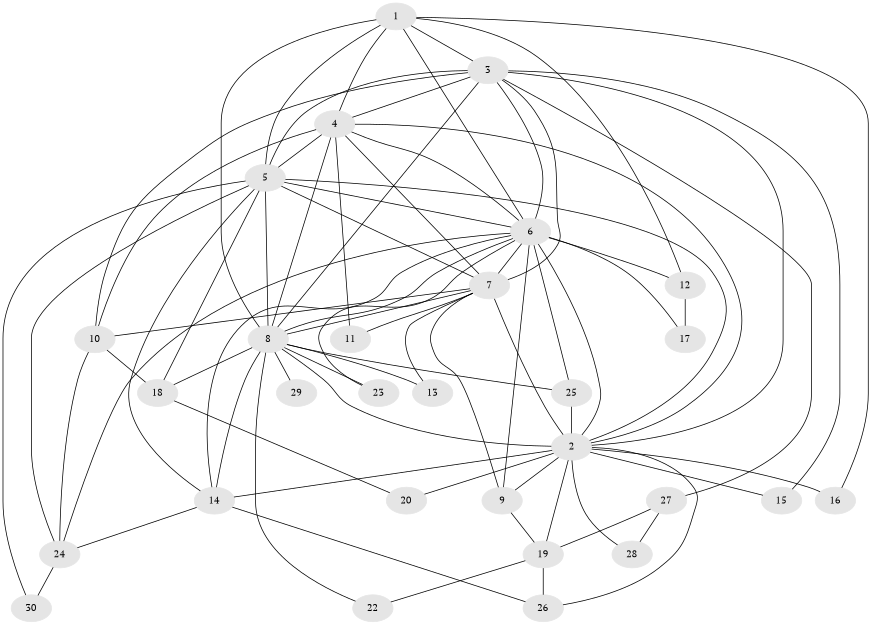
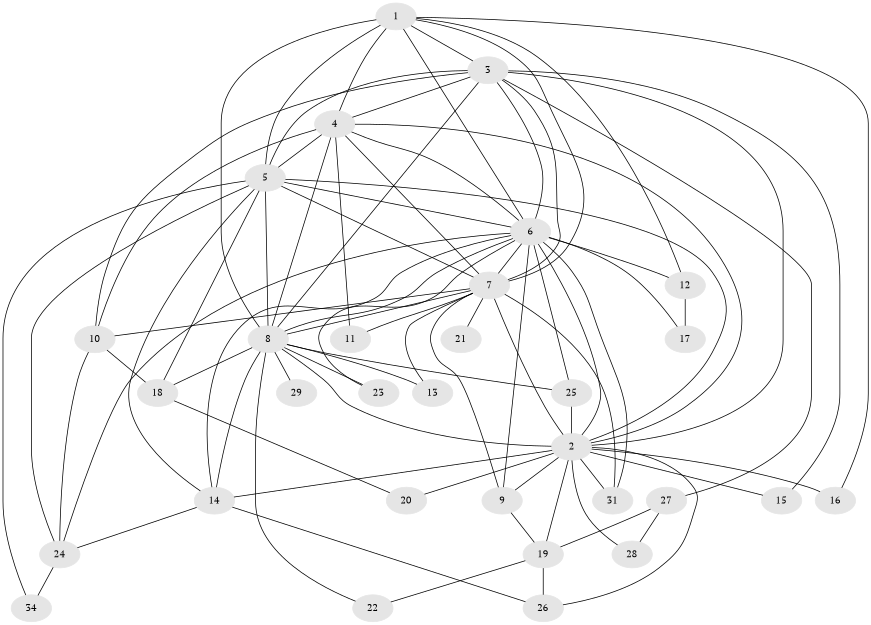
none -> (561, 130)
none -> (461, 339)
none -> (613, 501)
(31, 608) -> (31, 608)
